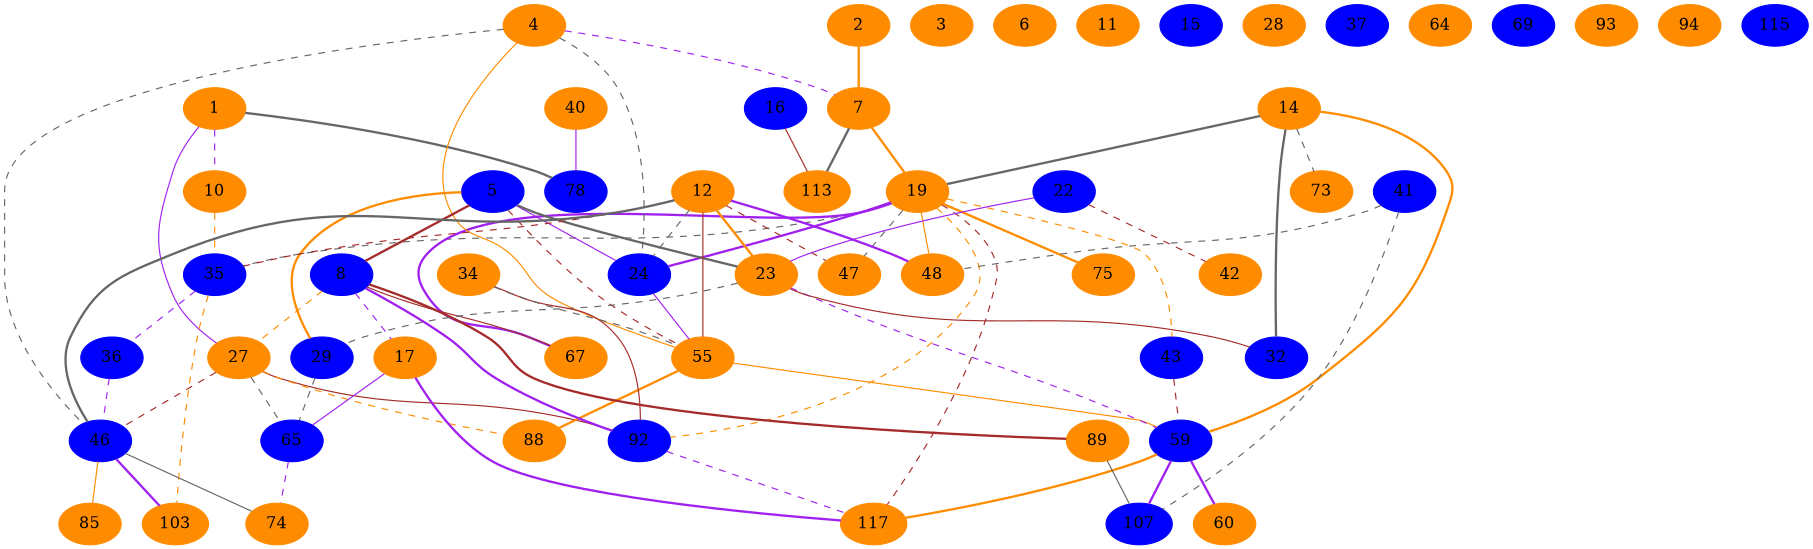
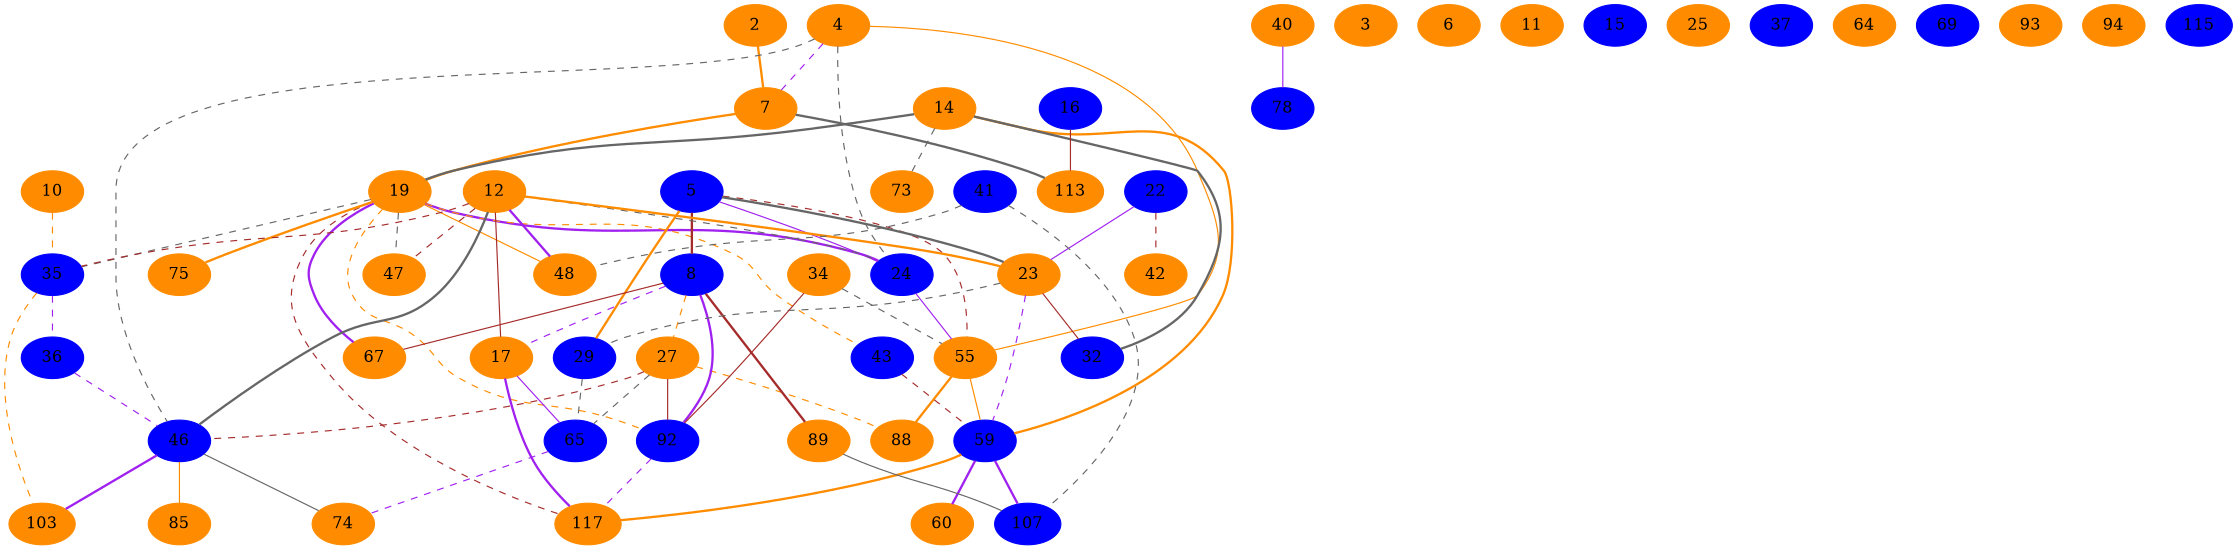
(1274, 25) -> (1698, 25)
(215, 108) -> none
(703, 275) -> (498, 275)
